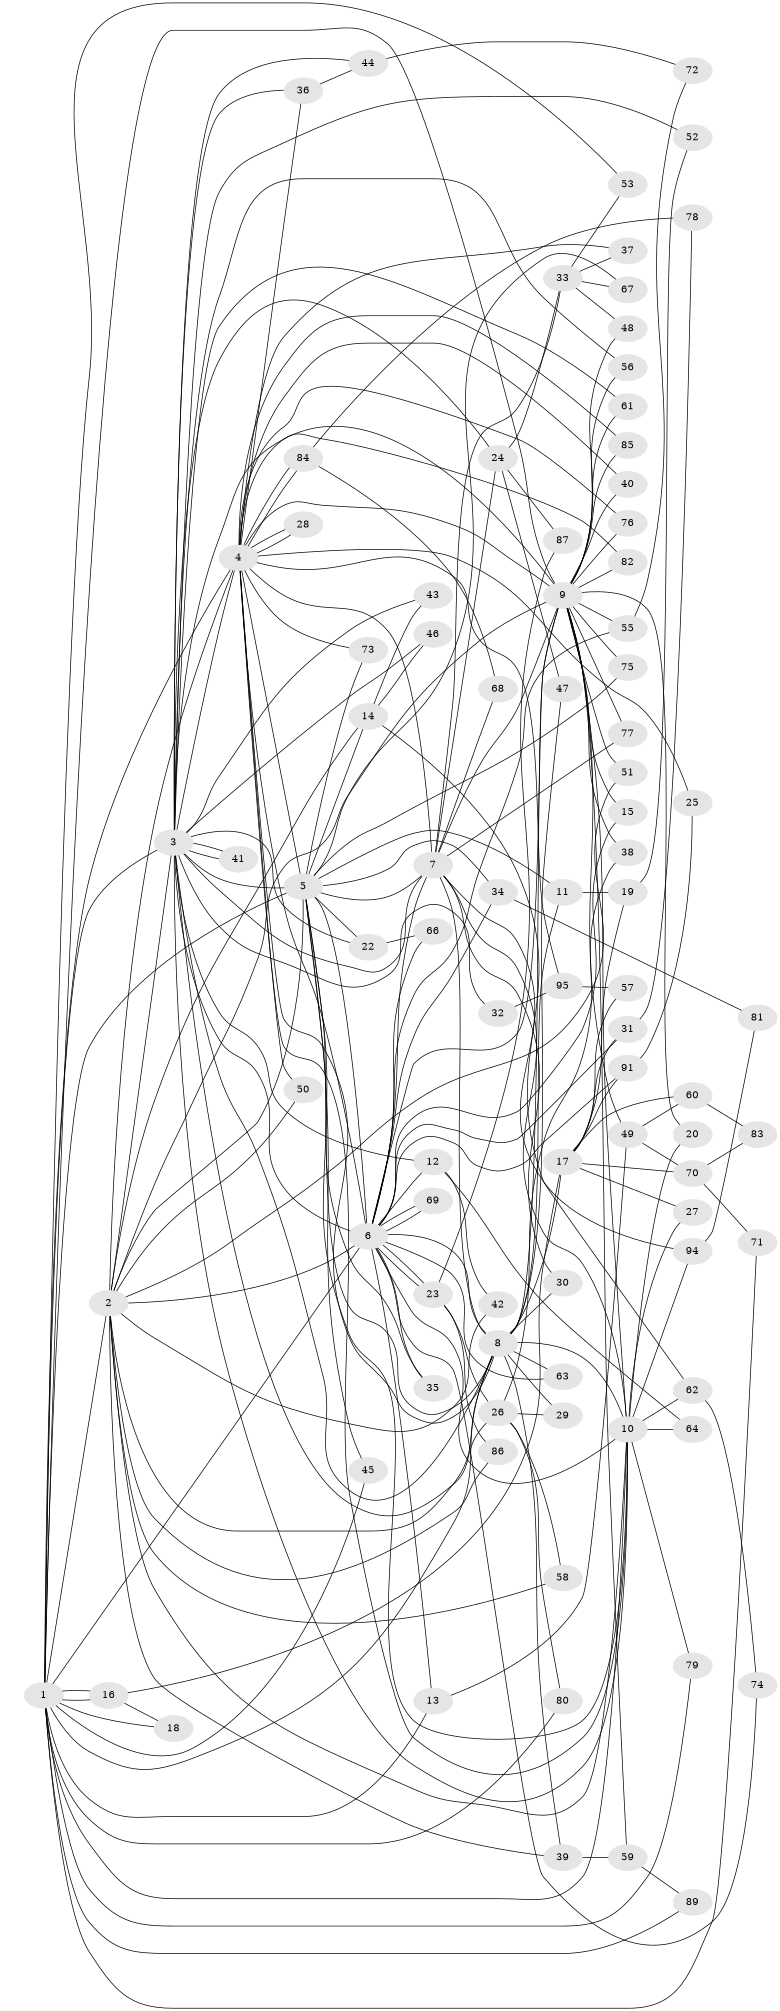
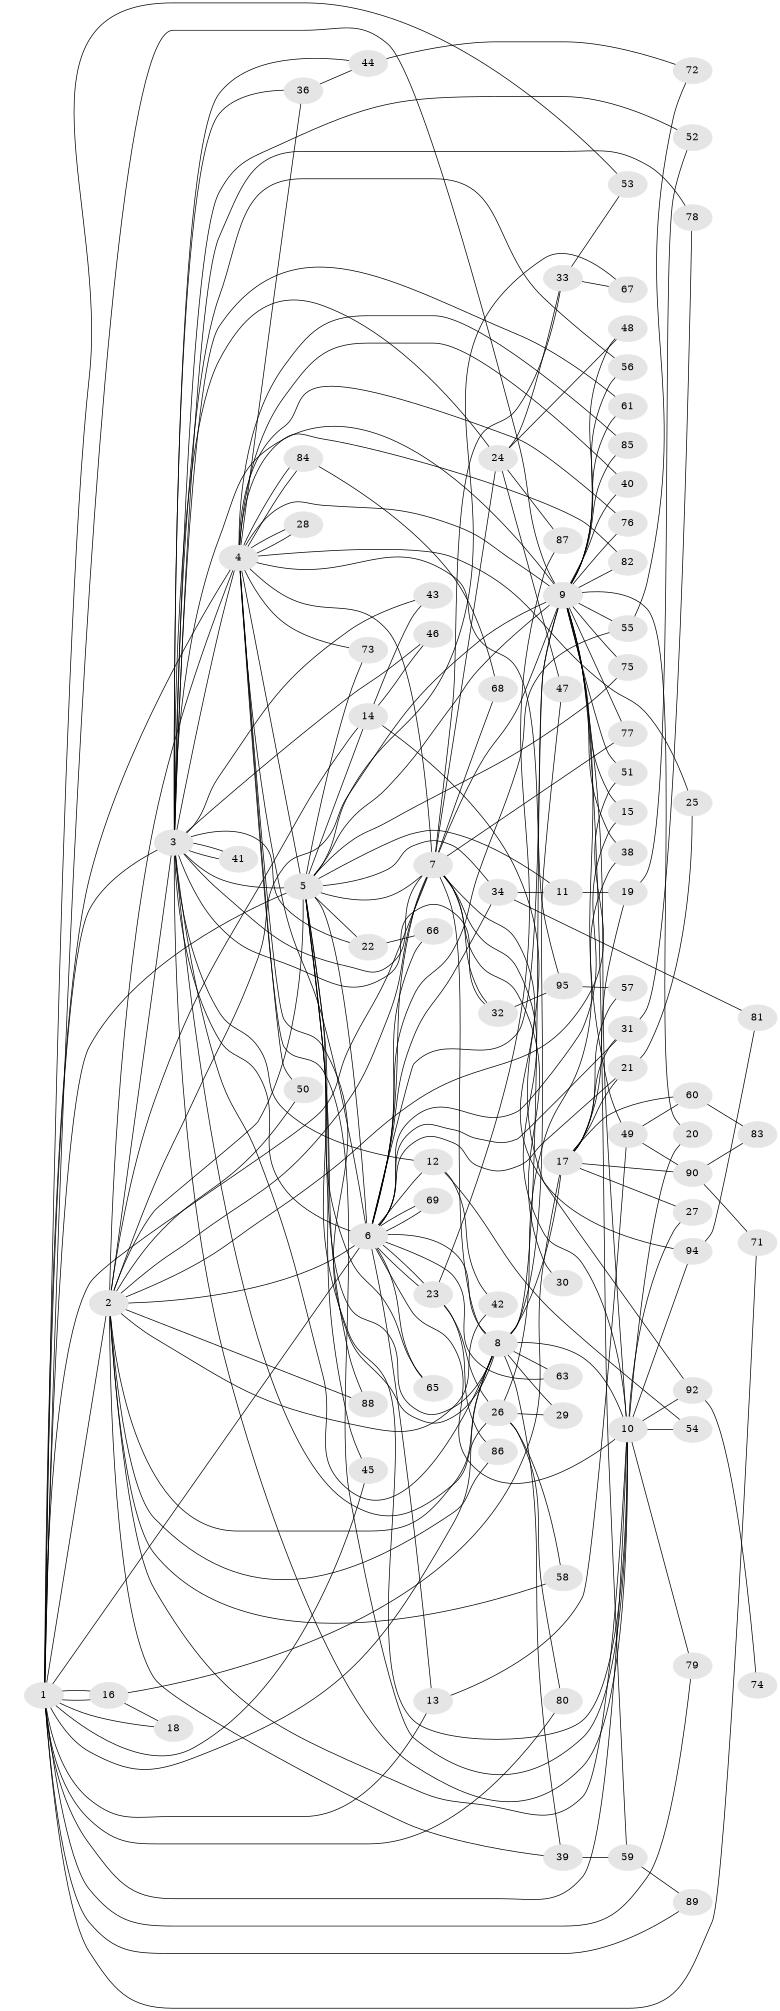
(628, 251) -> none
(471, 293) -> (212, 267)
(595, 303) -> (560, 396)
none -> (429, 738)
none -> (466, 939)
(628, 1068) -> (628, 1068)
(538, 1121) -> (531, 892)
none -> (312, 1145)
(693, 1174) -> (693, 1174)
none -> (144, 1238)
(532, 1312) -> none
(433, 1388) -> (433, 1388)
(693, 1390) -> (693, 1390)
none -> (368, 1404)
(693, 1429) -> (693, 1429)
(514, 1733) -> none
